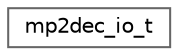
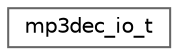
(89, 28) -> (89, 28)
